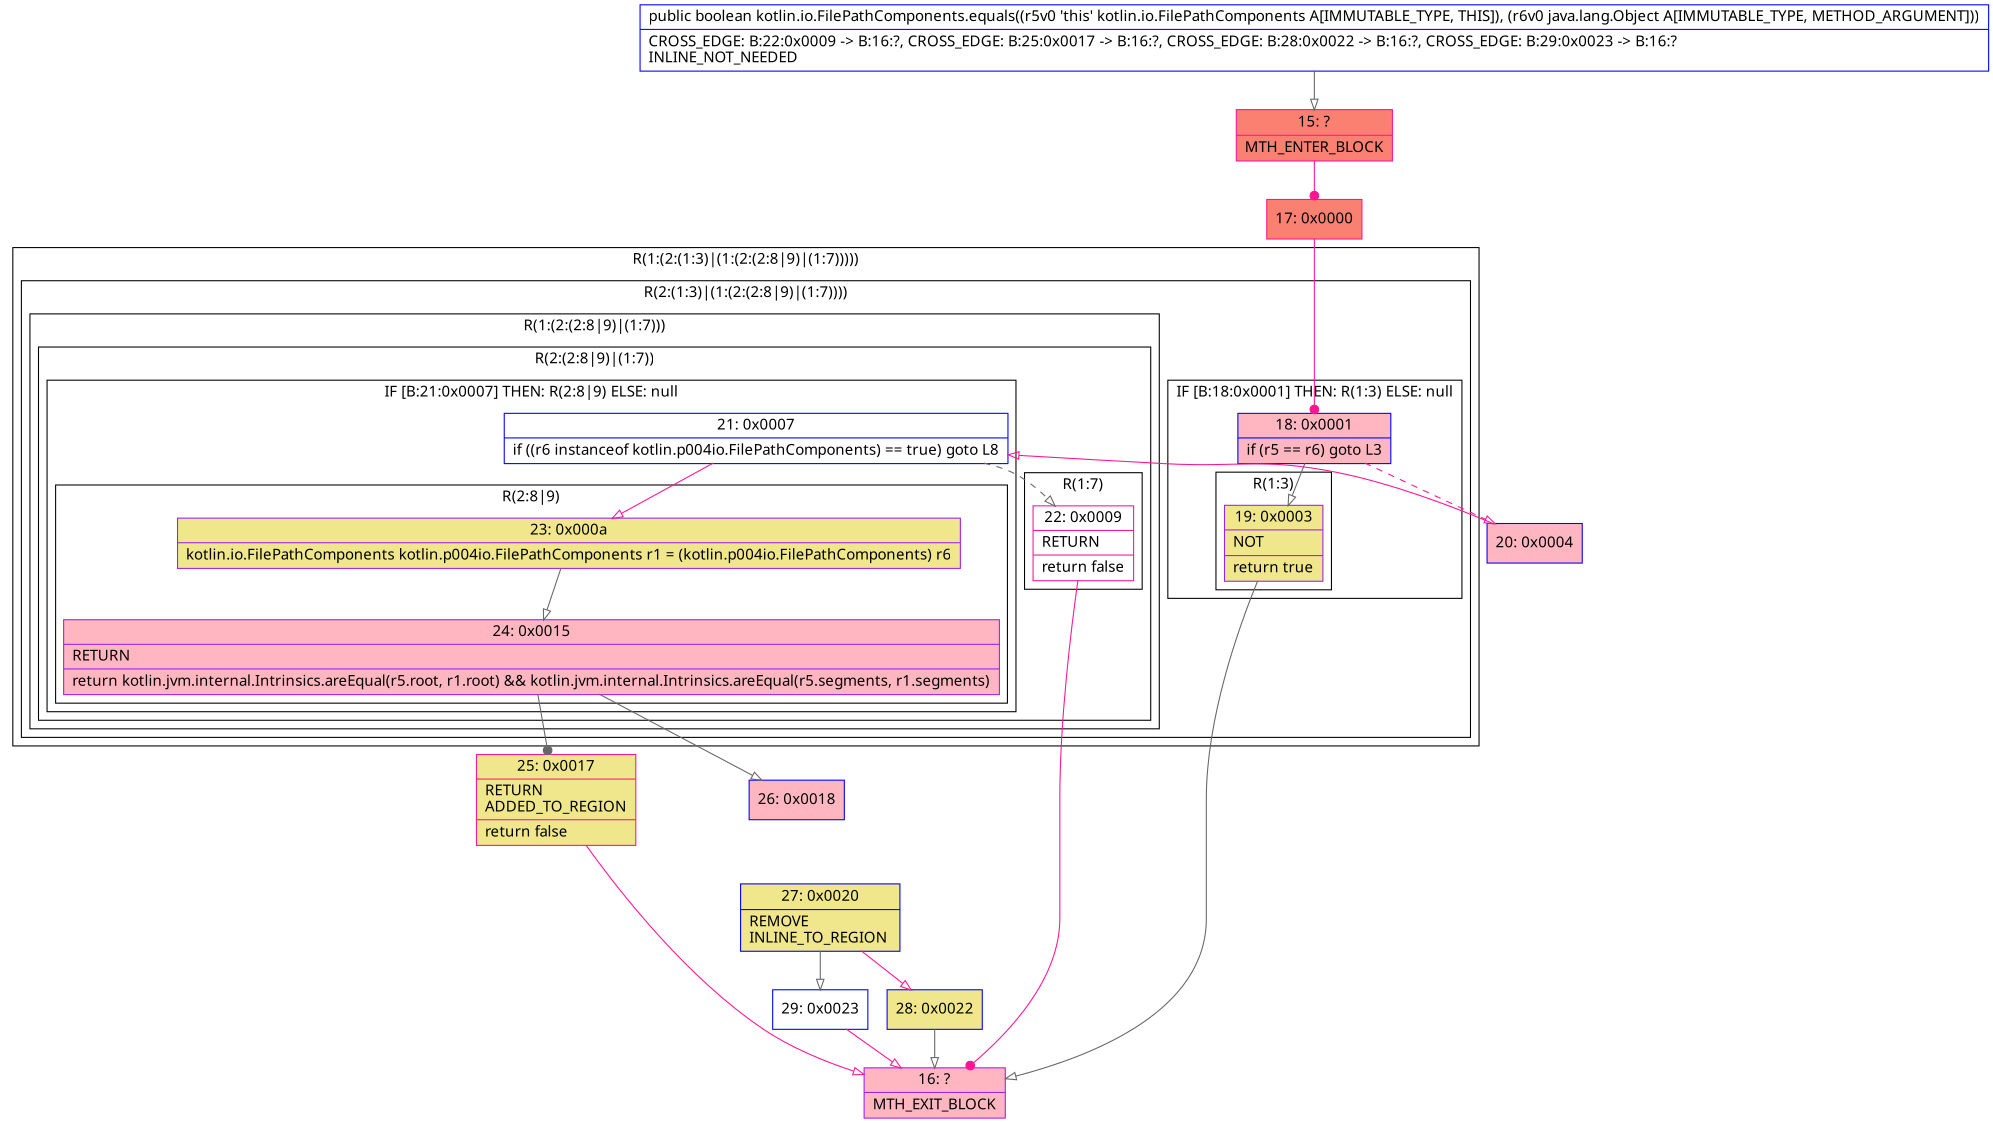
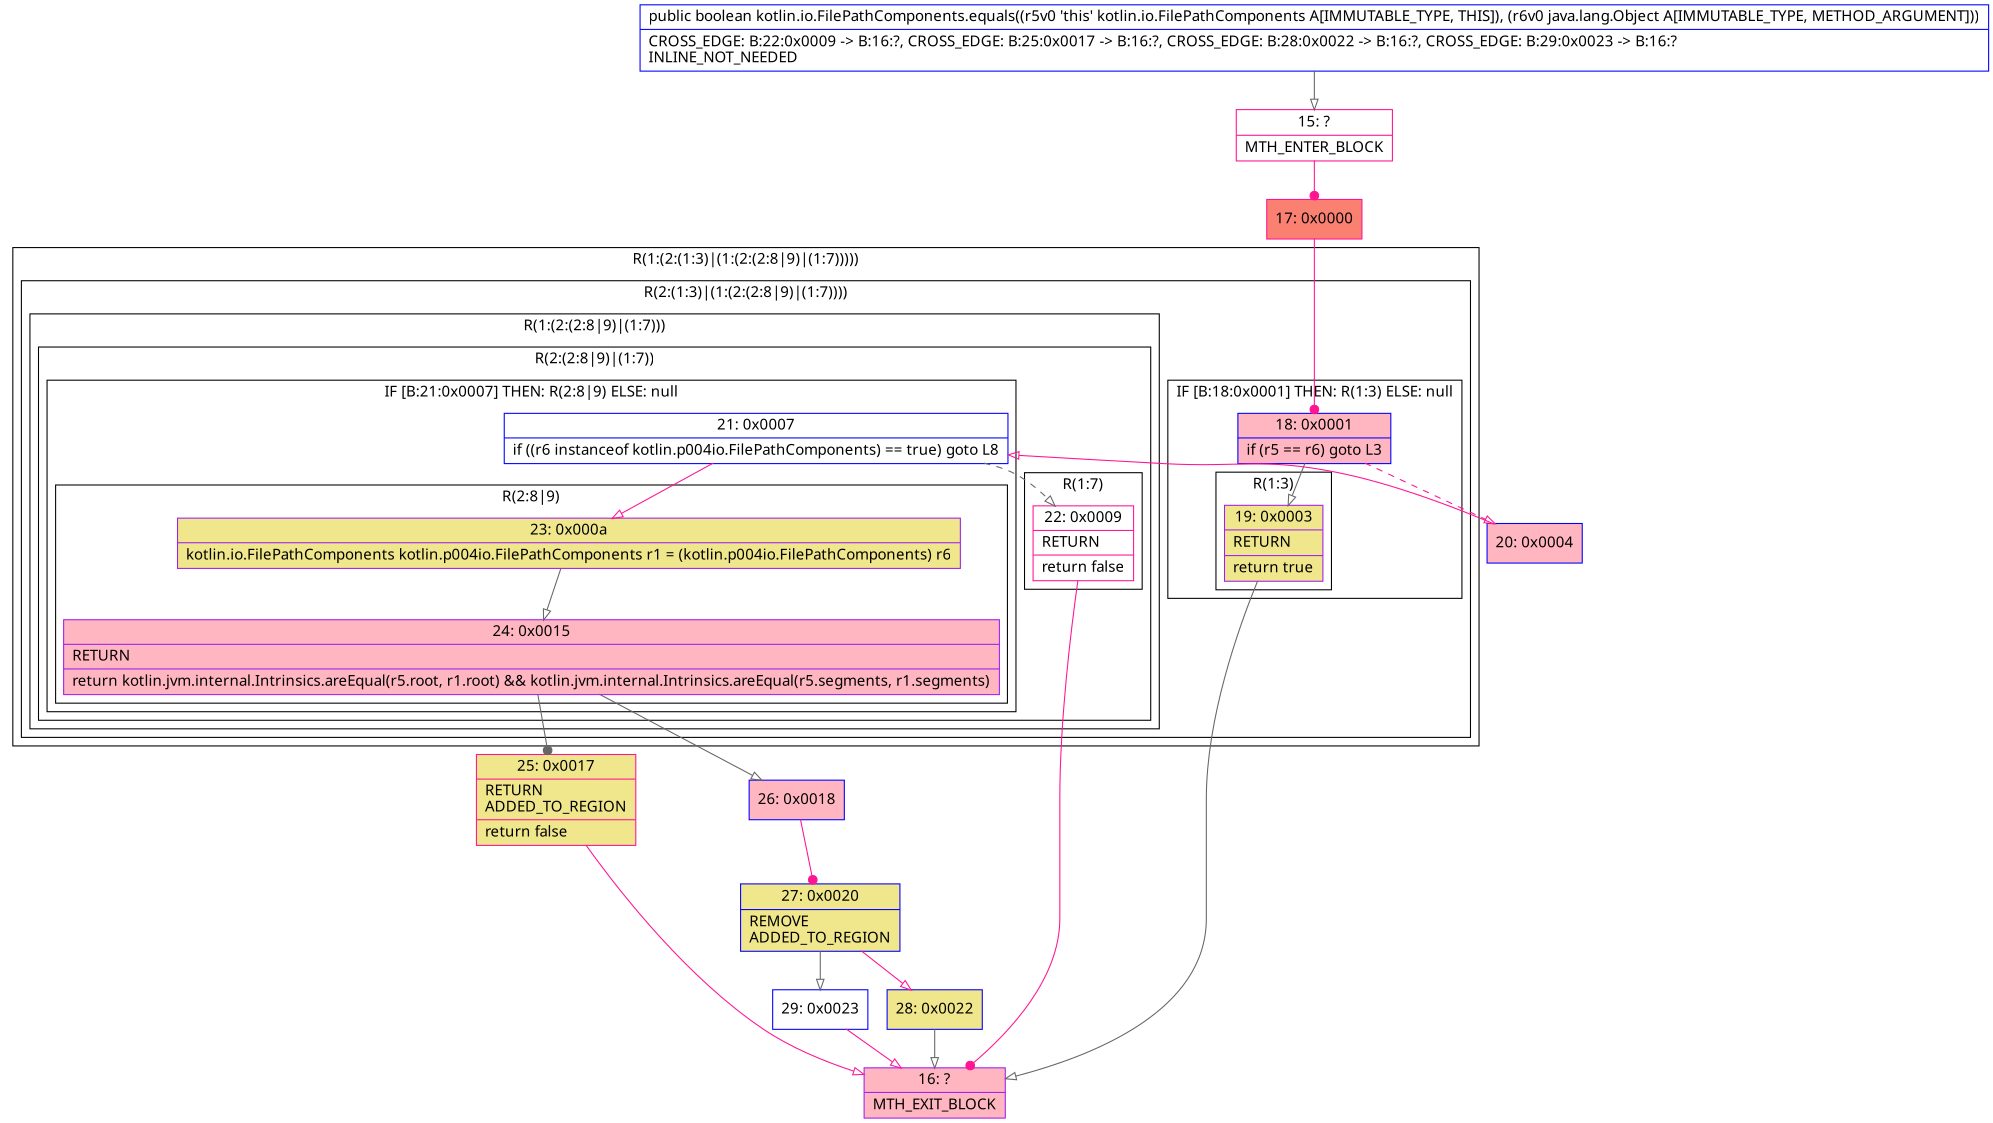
(1314, 135) -> (1314, 135)
(1249, 542) -> (1262, 542)
none -> (806, 848)
(819, 938) -> (820, 938)
